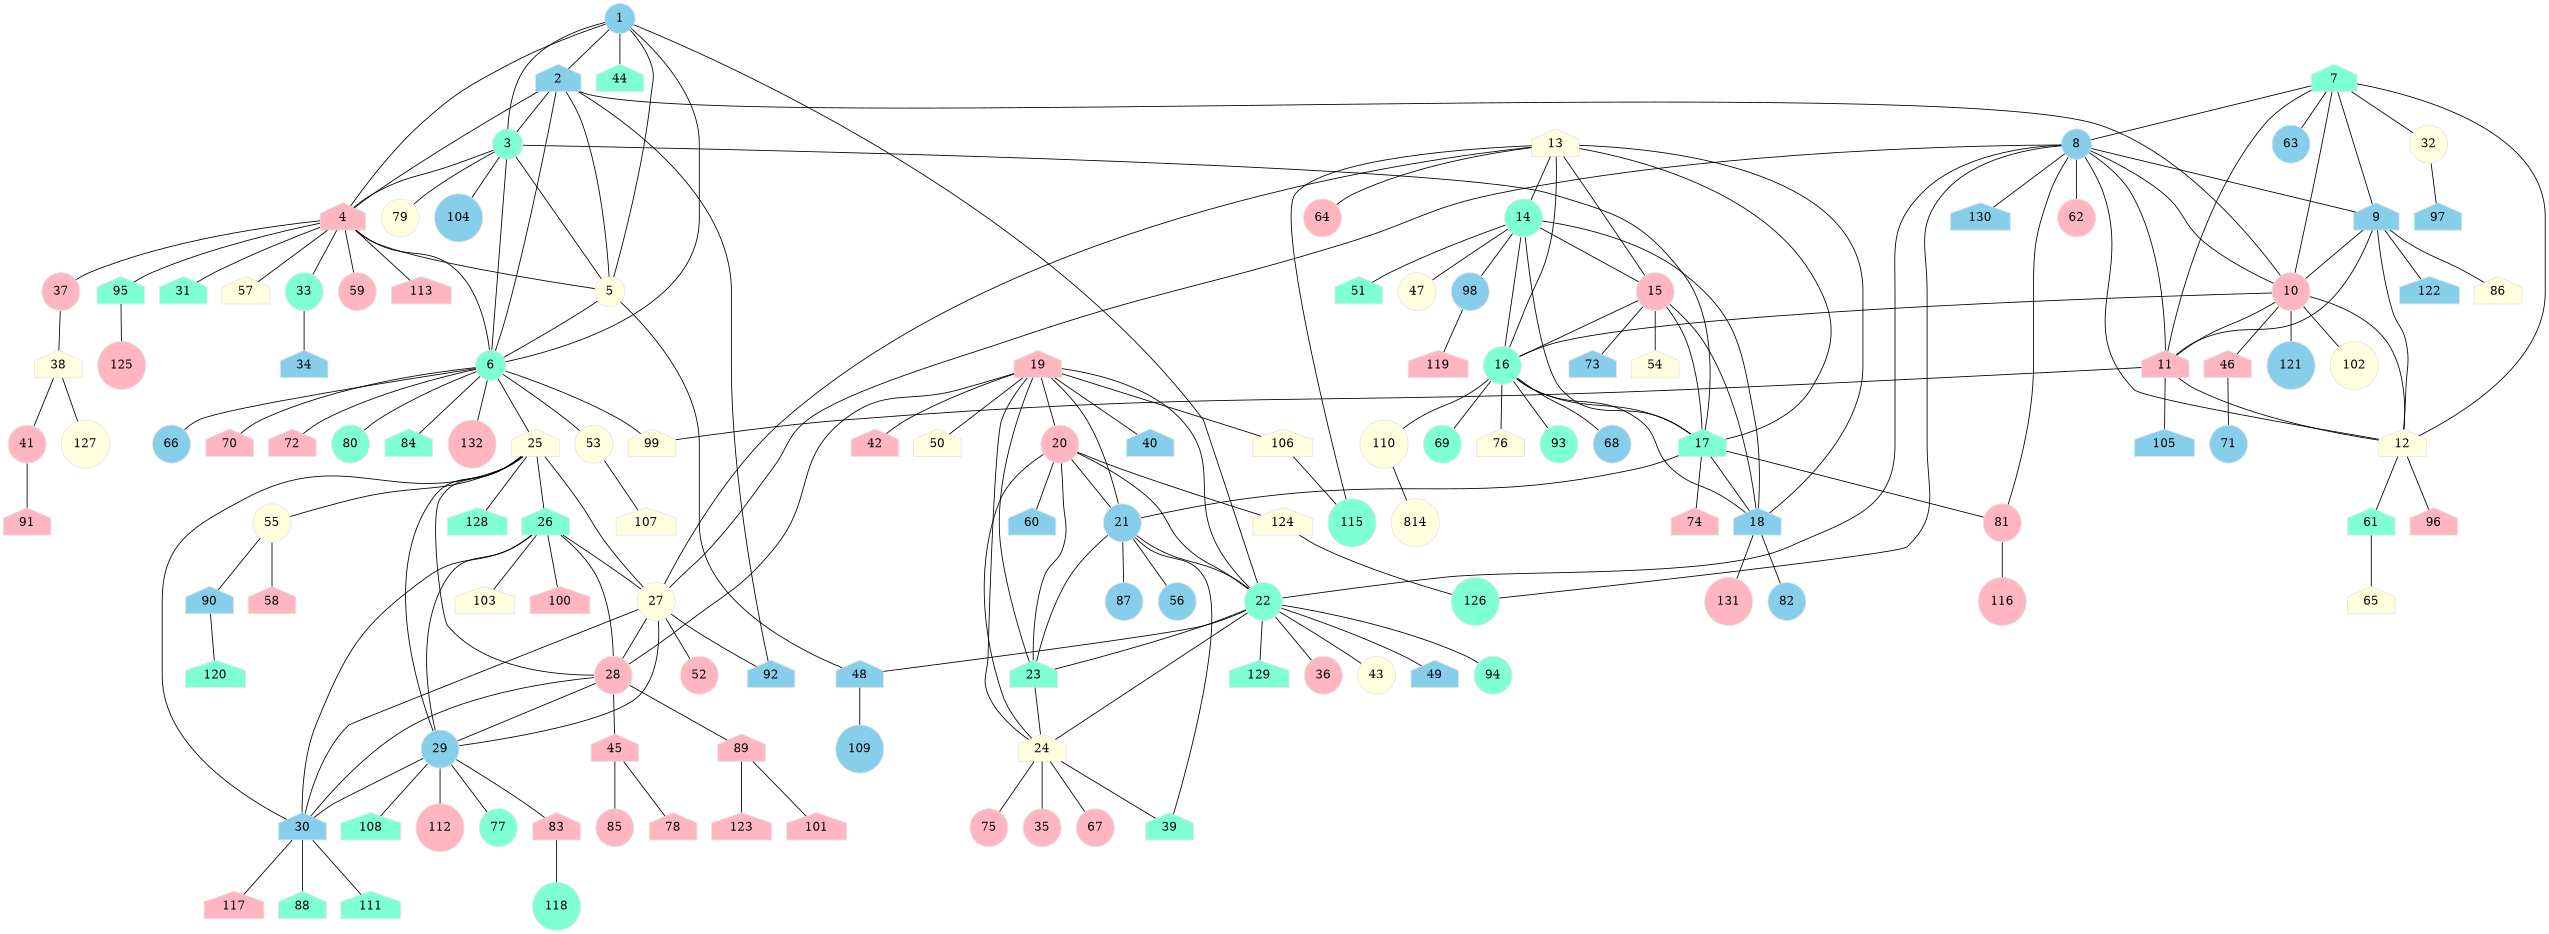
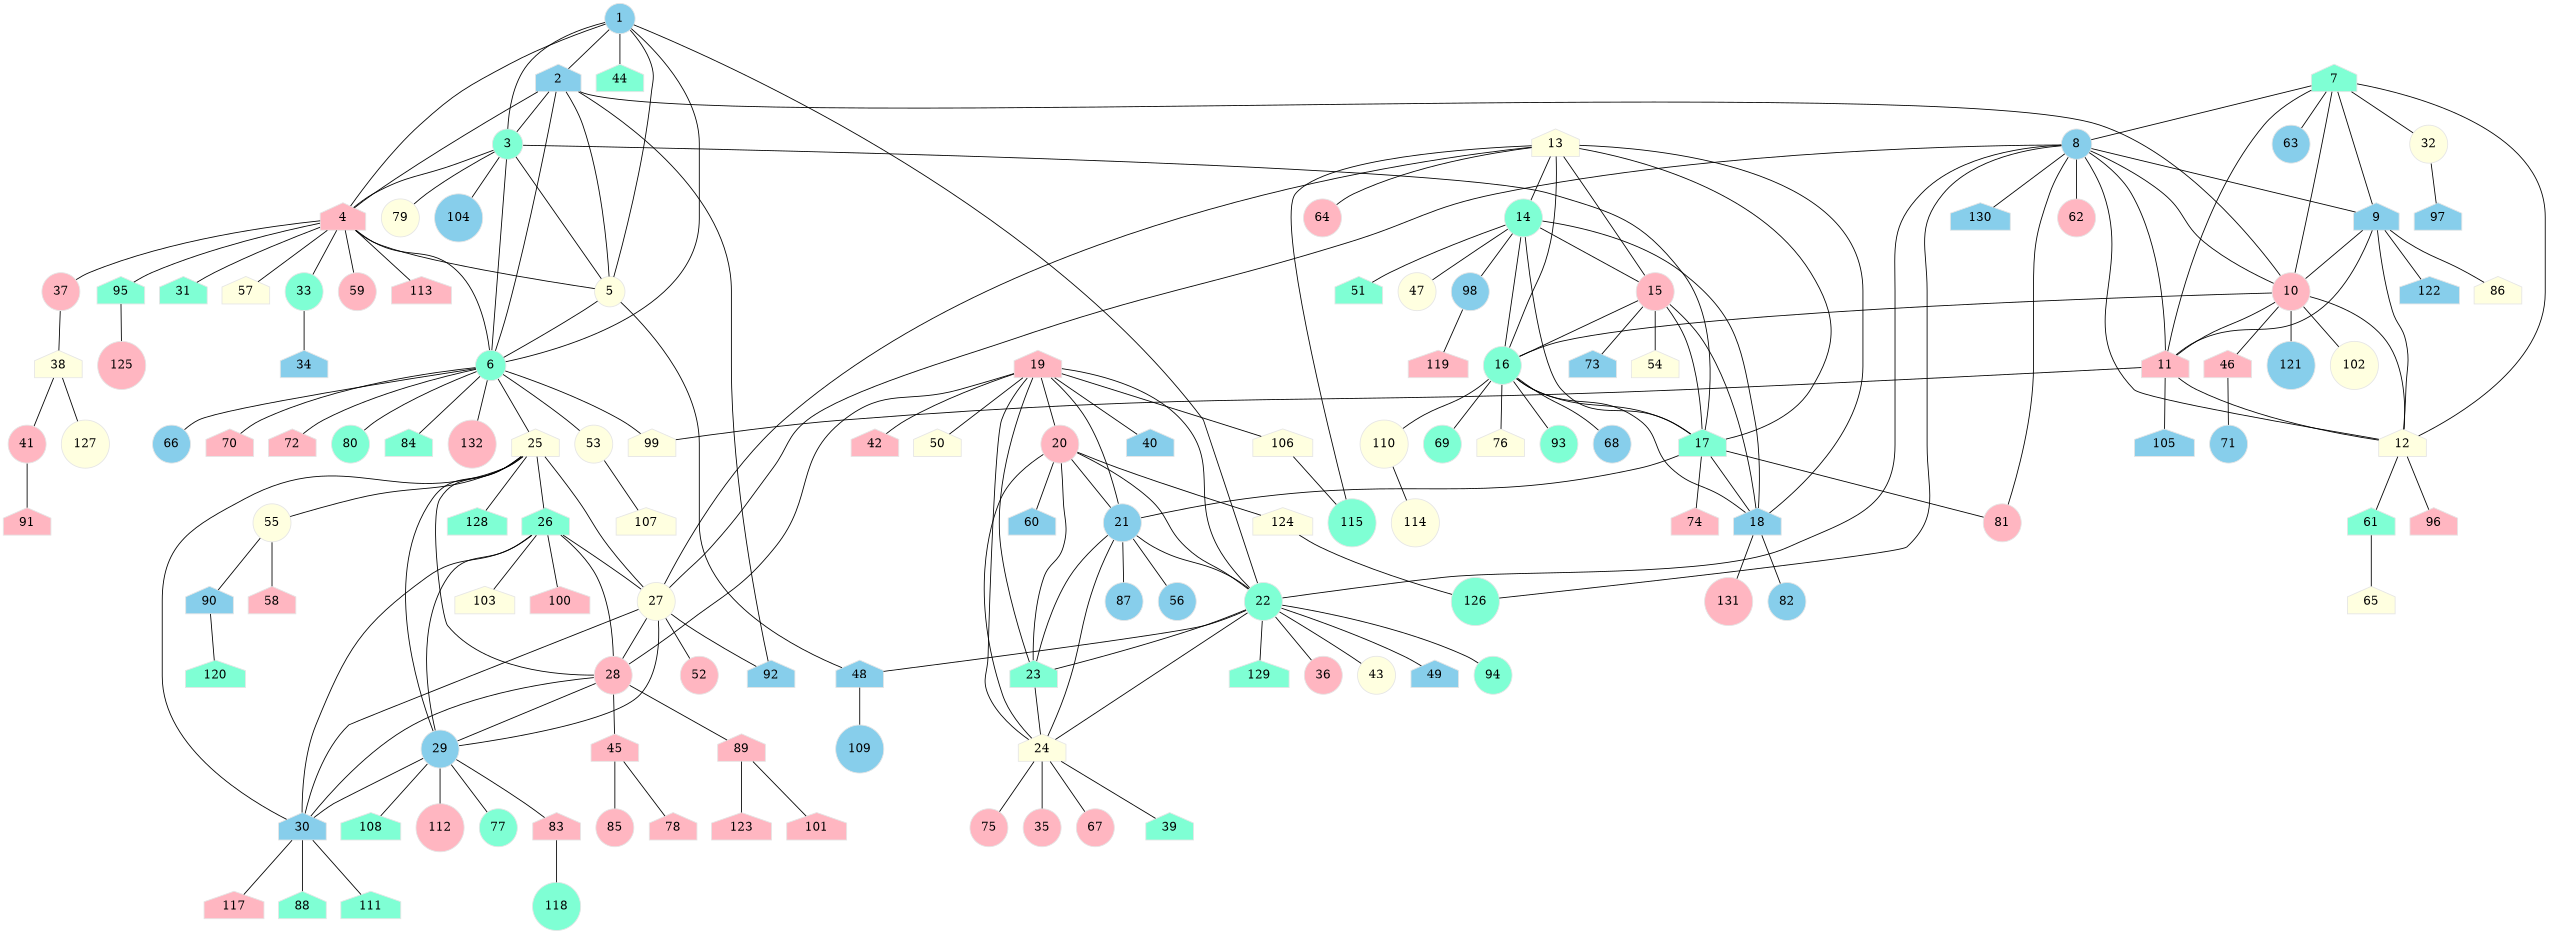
(1415, 523) -> (1415, 523)
(2002, 602) -> none
(1209, 656) -> (1080, 638)
